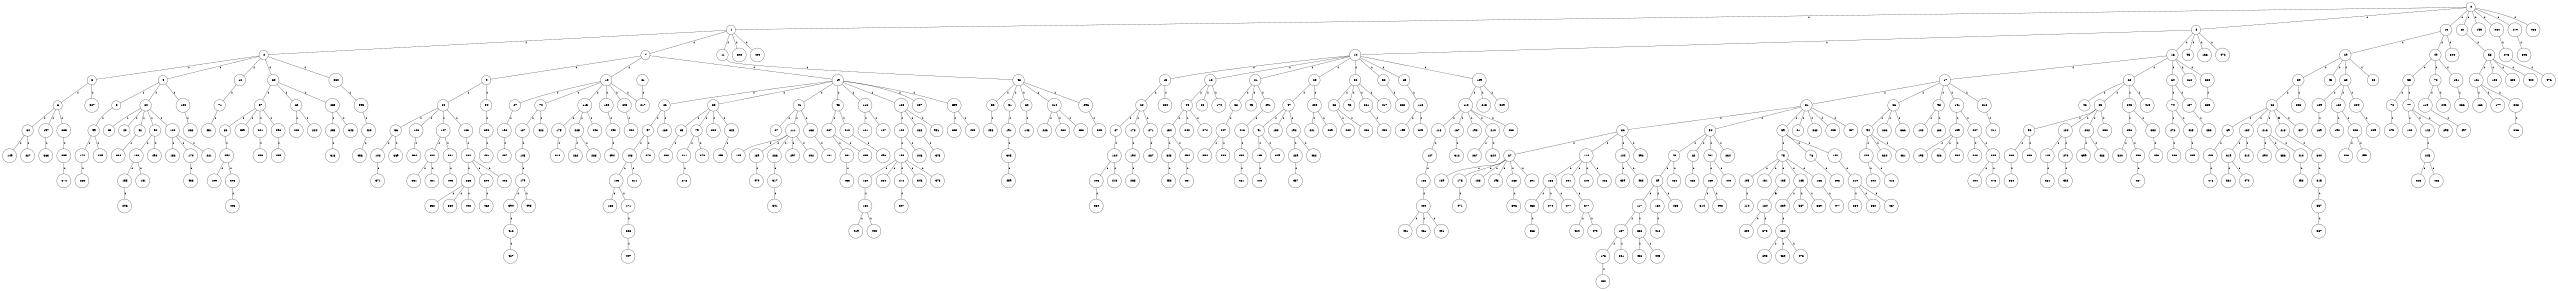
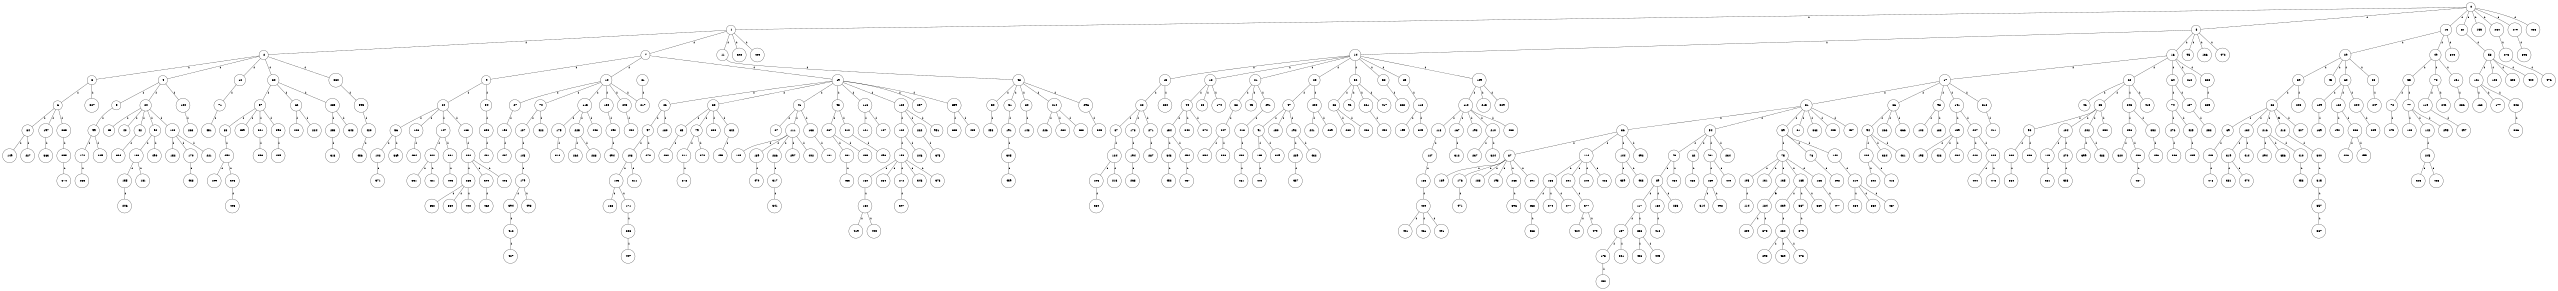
(2298, 105) -> (2298, 105)
none -> (2374, 105)
none -> (1801, 231)
